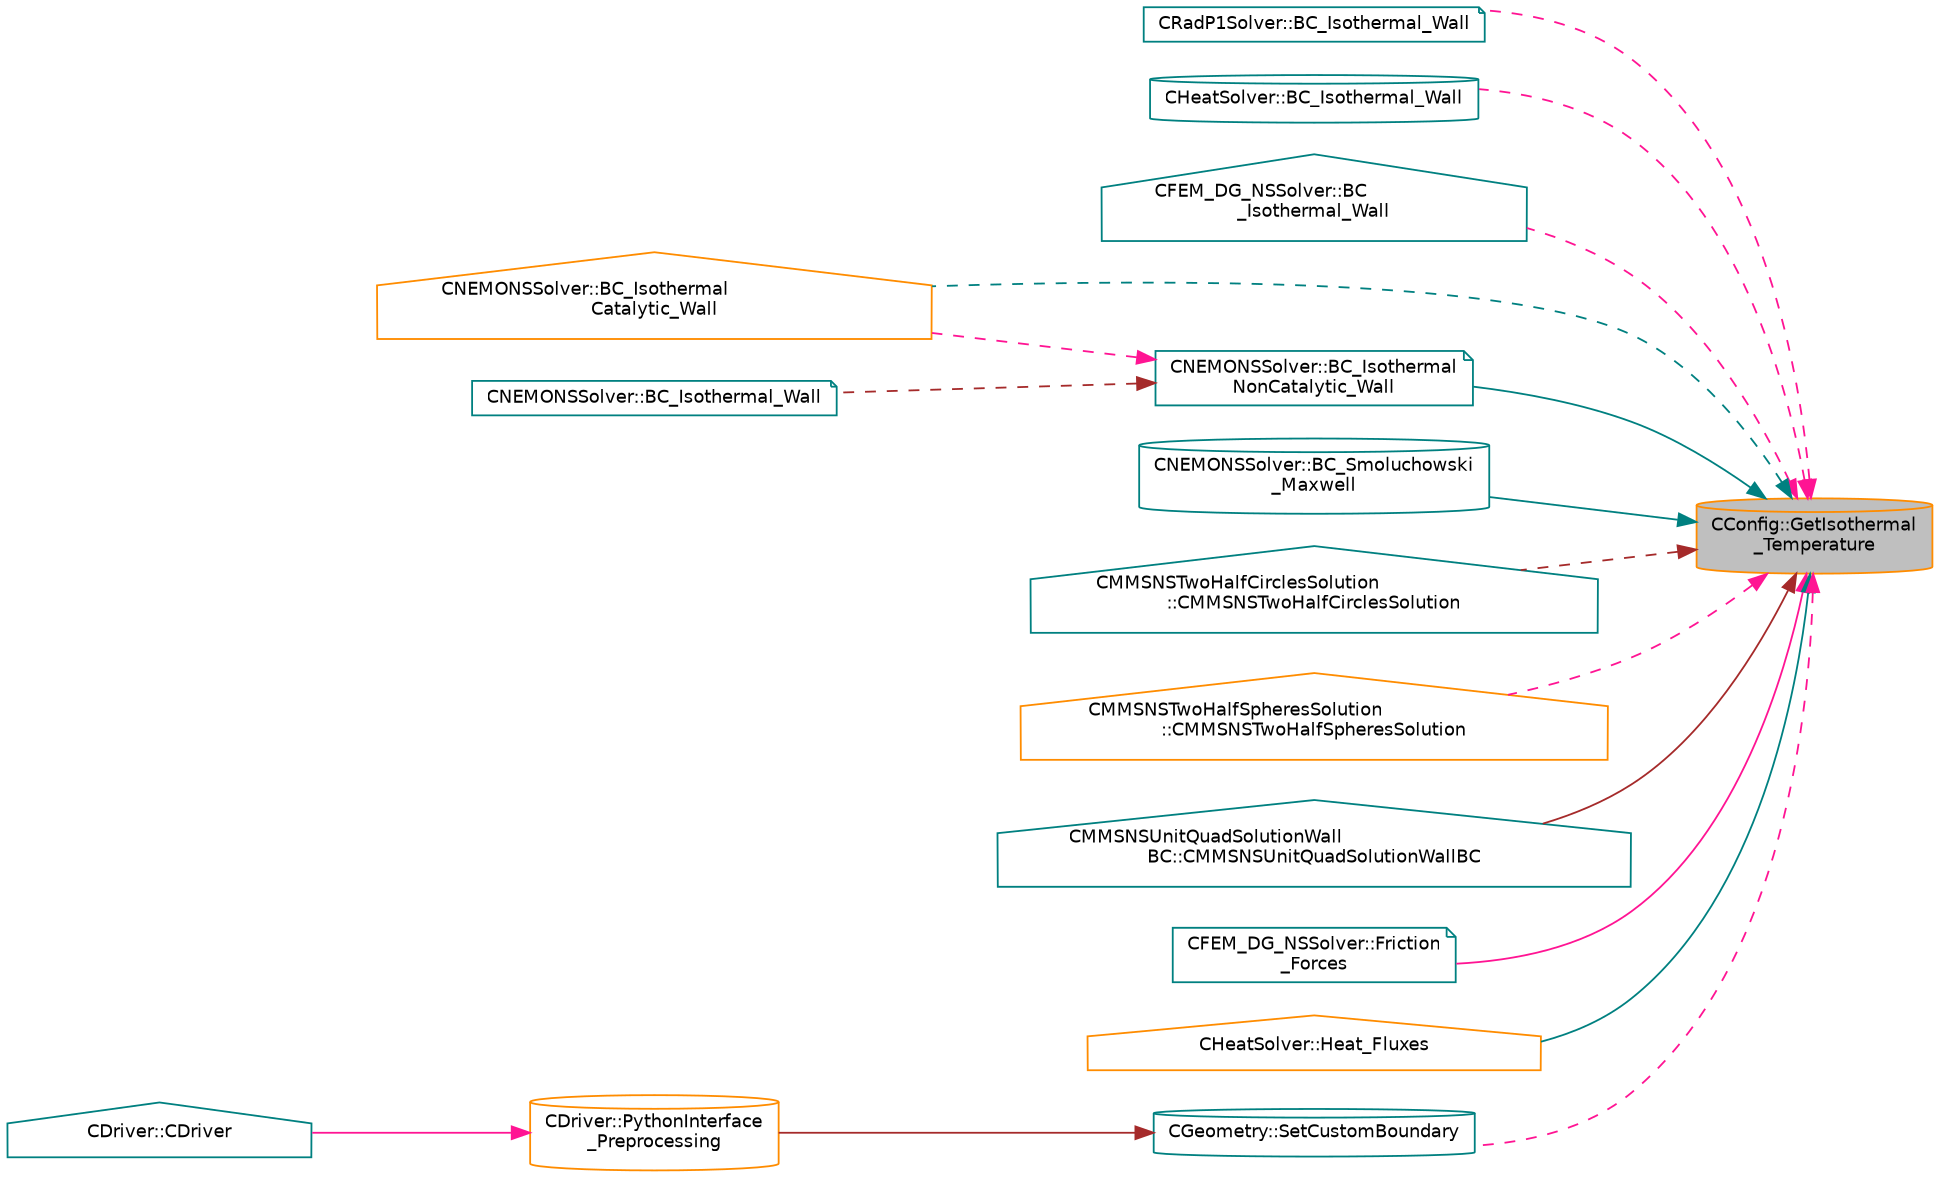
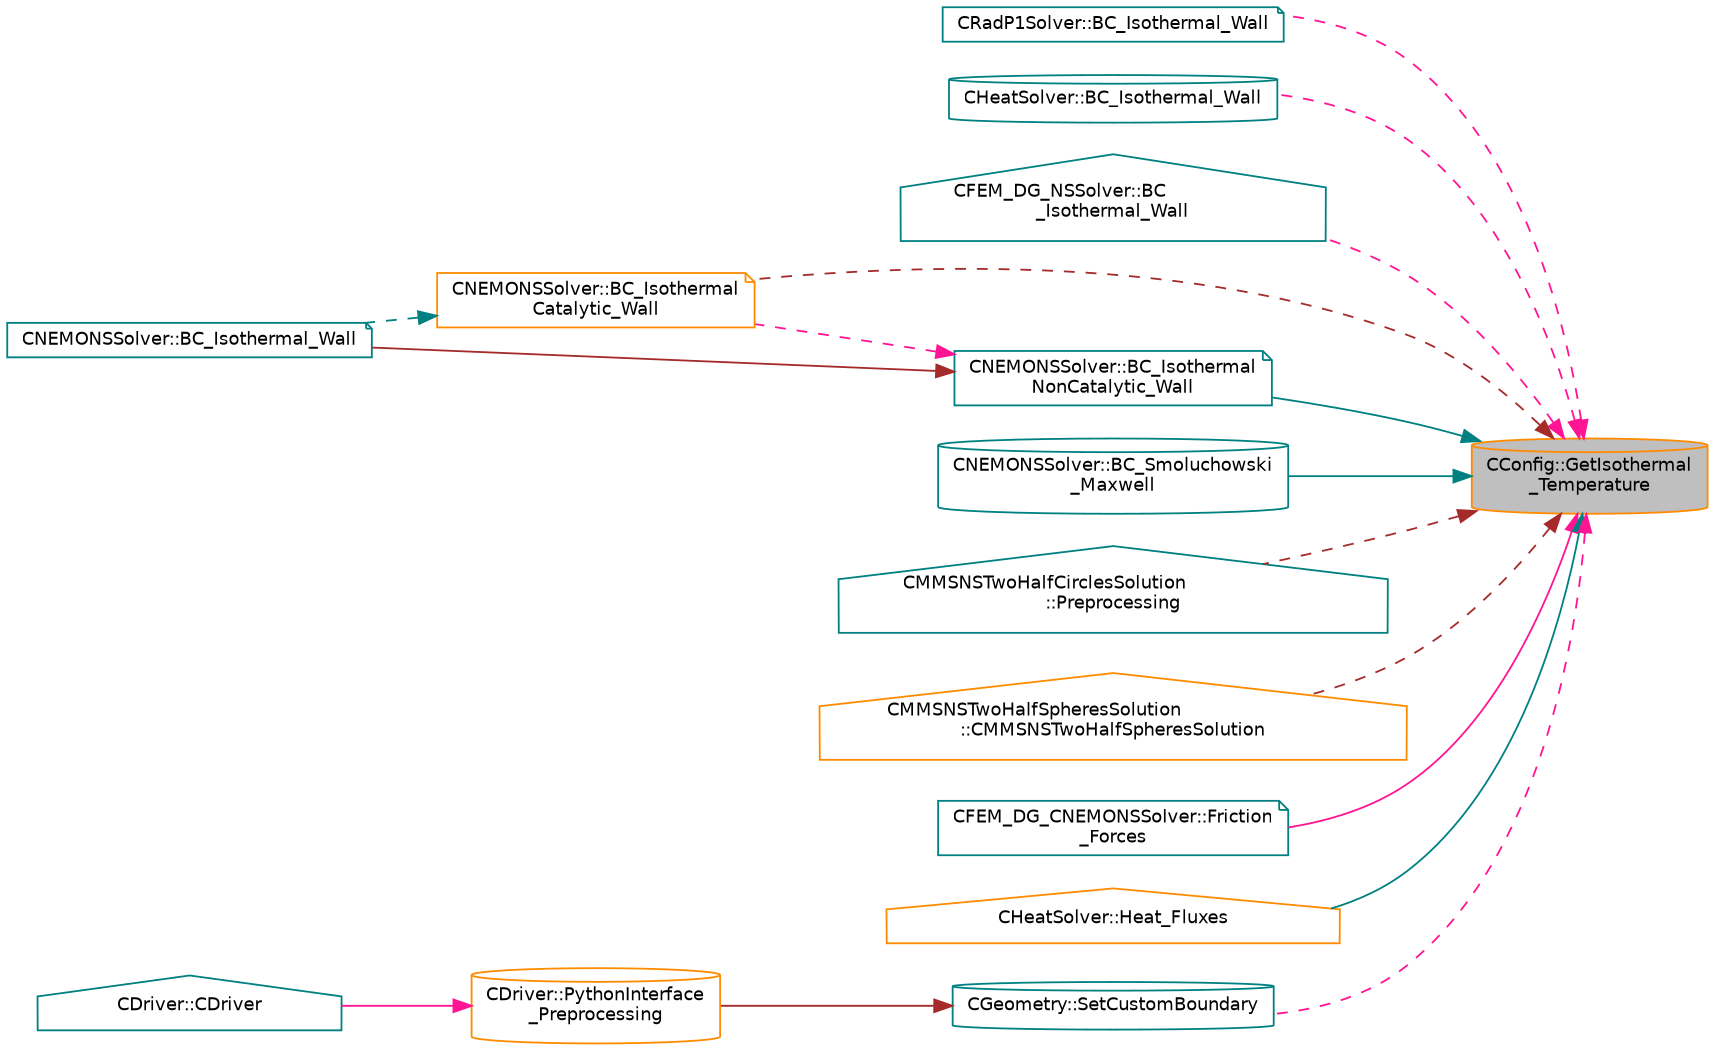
(1391, 291) -> (1165, 280)
(654, 300) -> (596, 300)
none -> (392, 320)
(987, 388) -> (654, 359)
(1314, 594) -> (1113, 594)
(1637, 655) -> (1444, 633)
(1314, 848) -> none
(1314, 955) -> (1113, 828)
